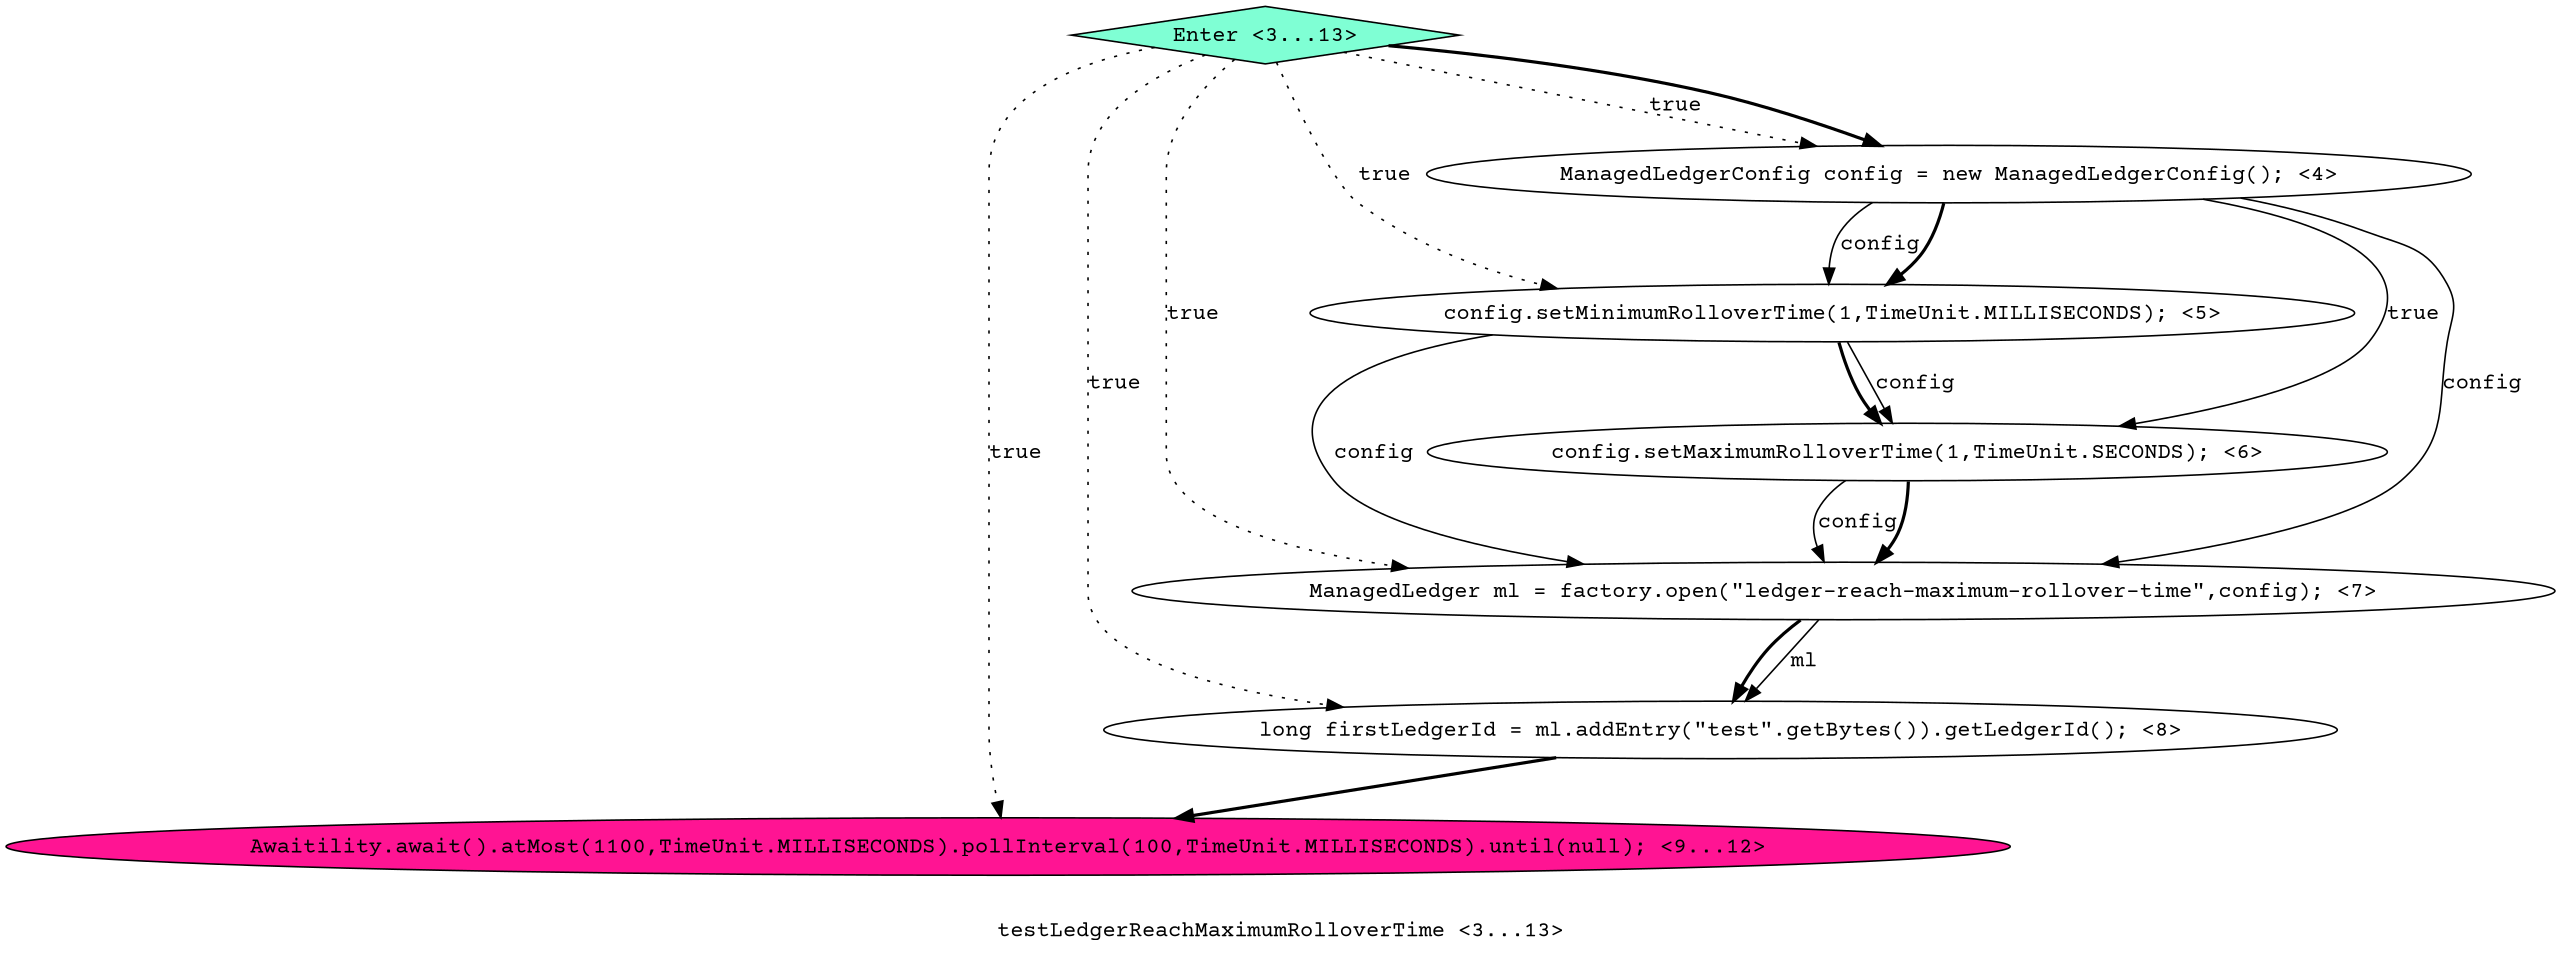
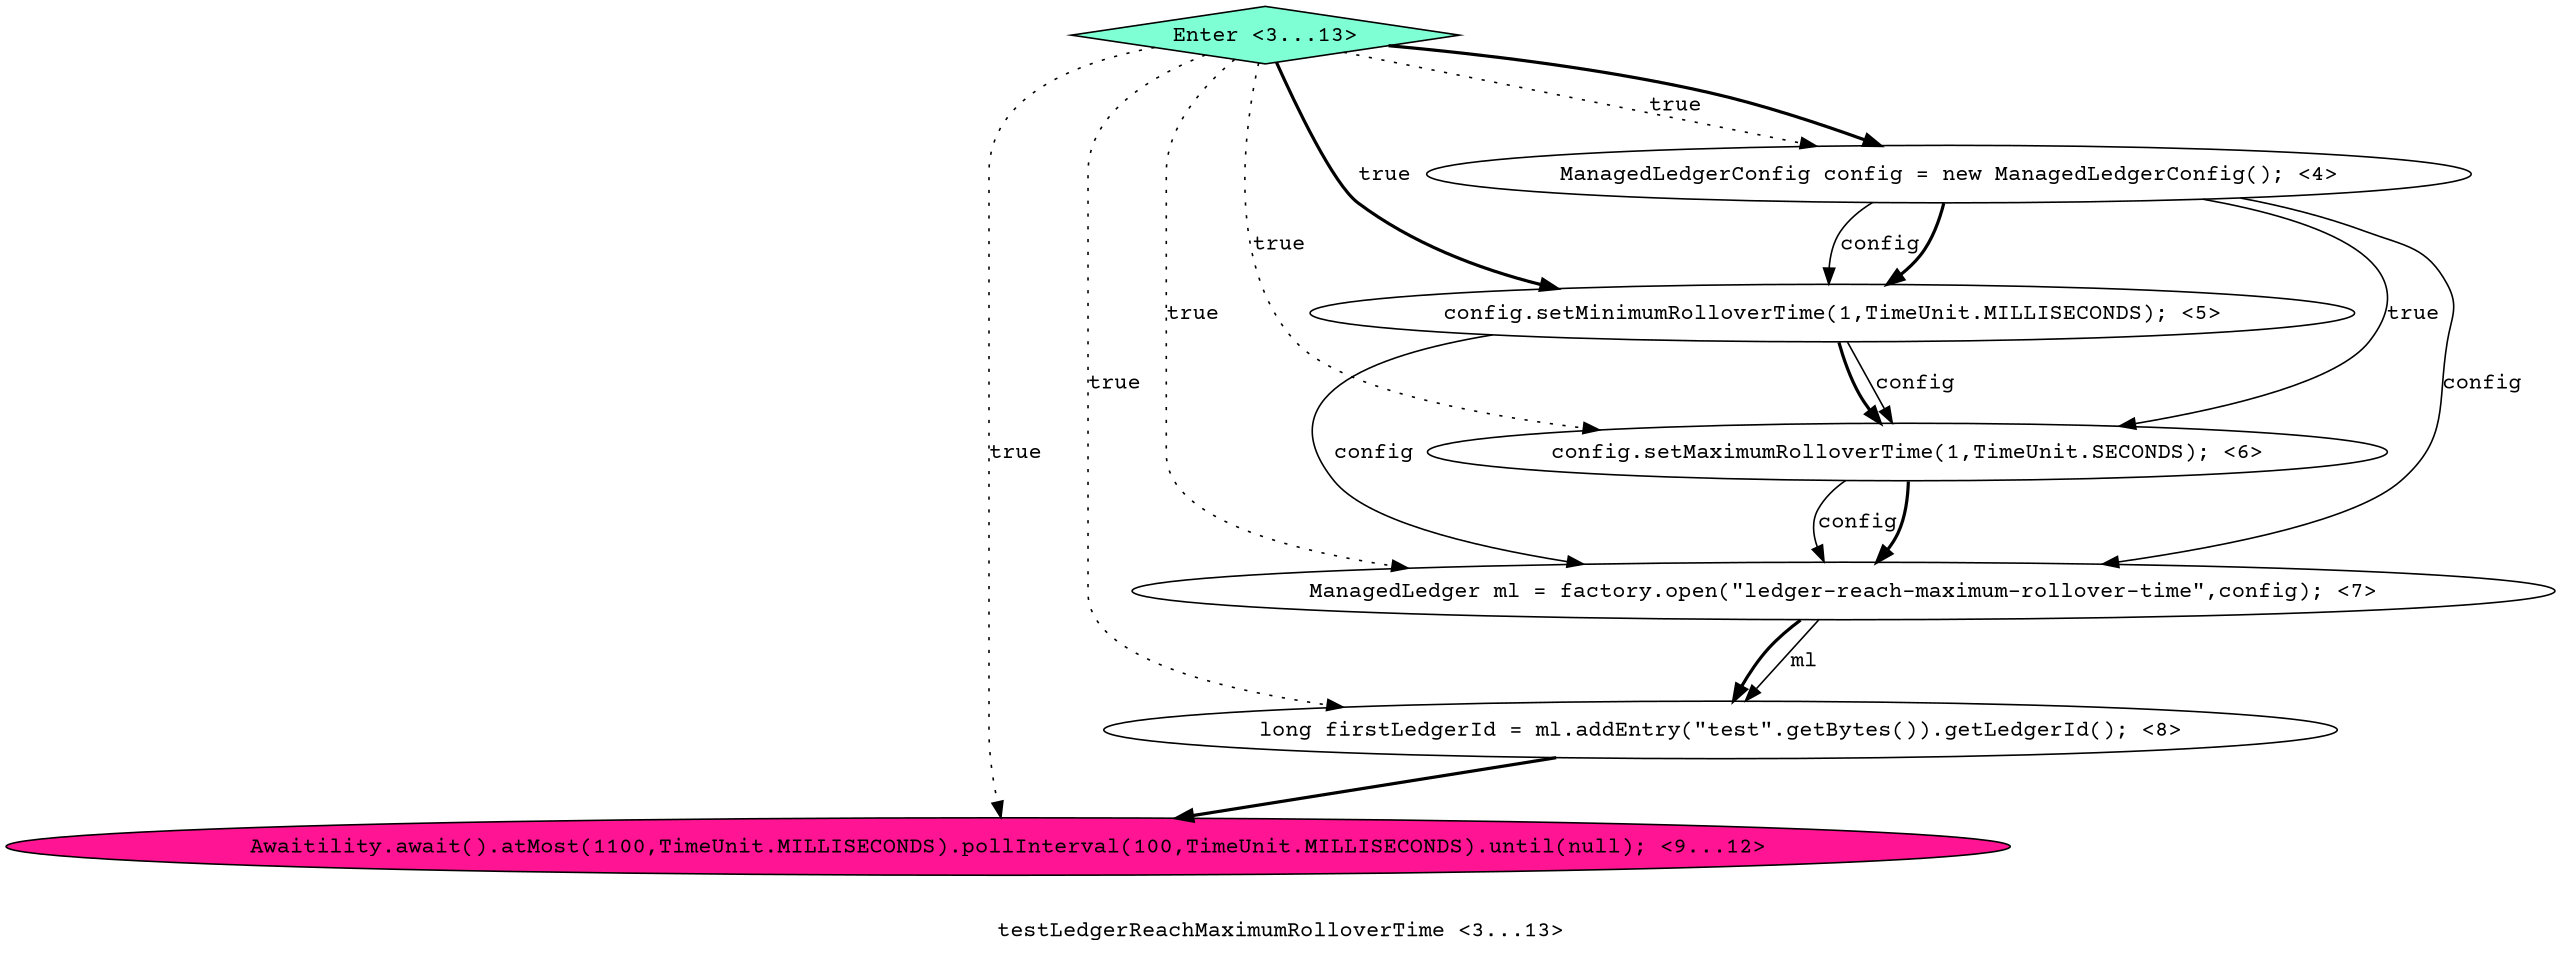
(1374, 214) -> (1374, 214)
none -> (1301, 346)
